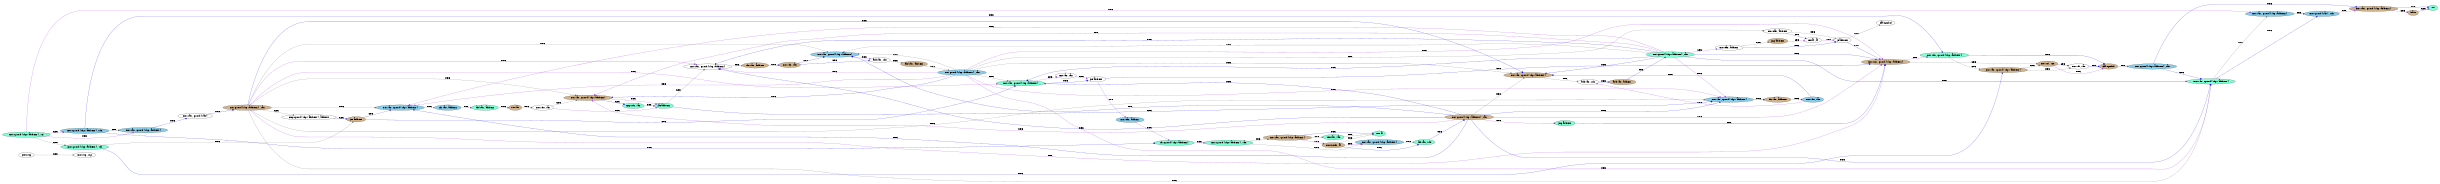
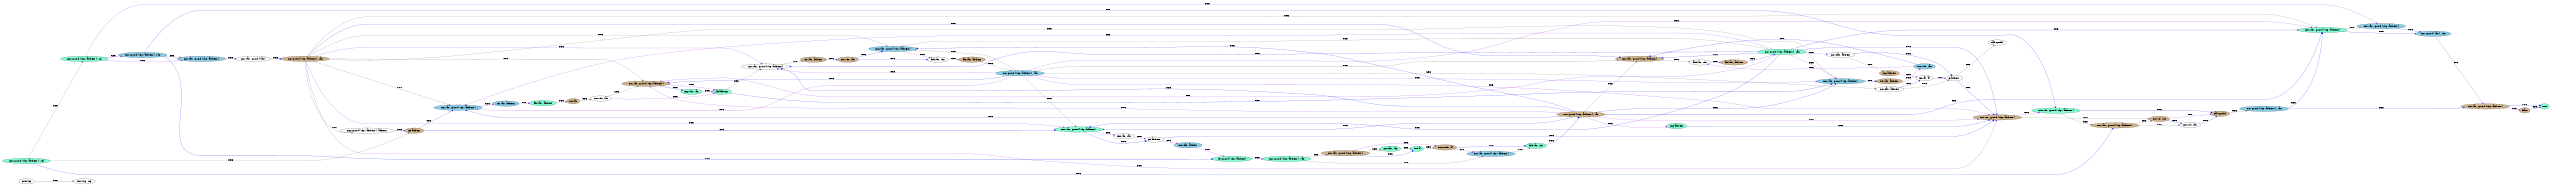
(1356, 138) -> (1428, 148)
(48, 142) -> (55, 111)
